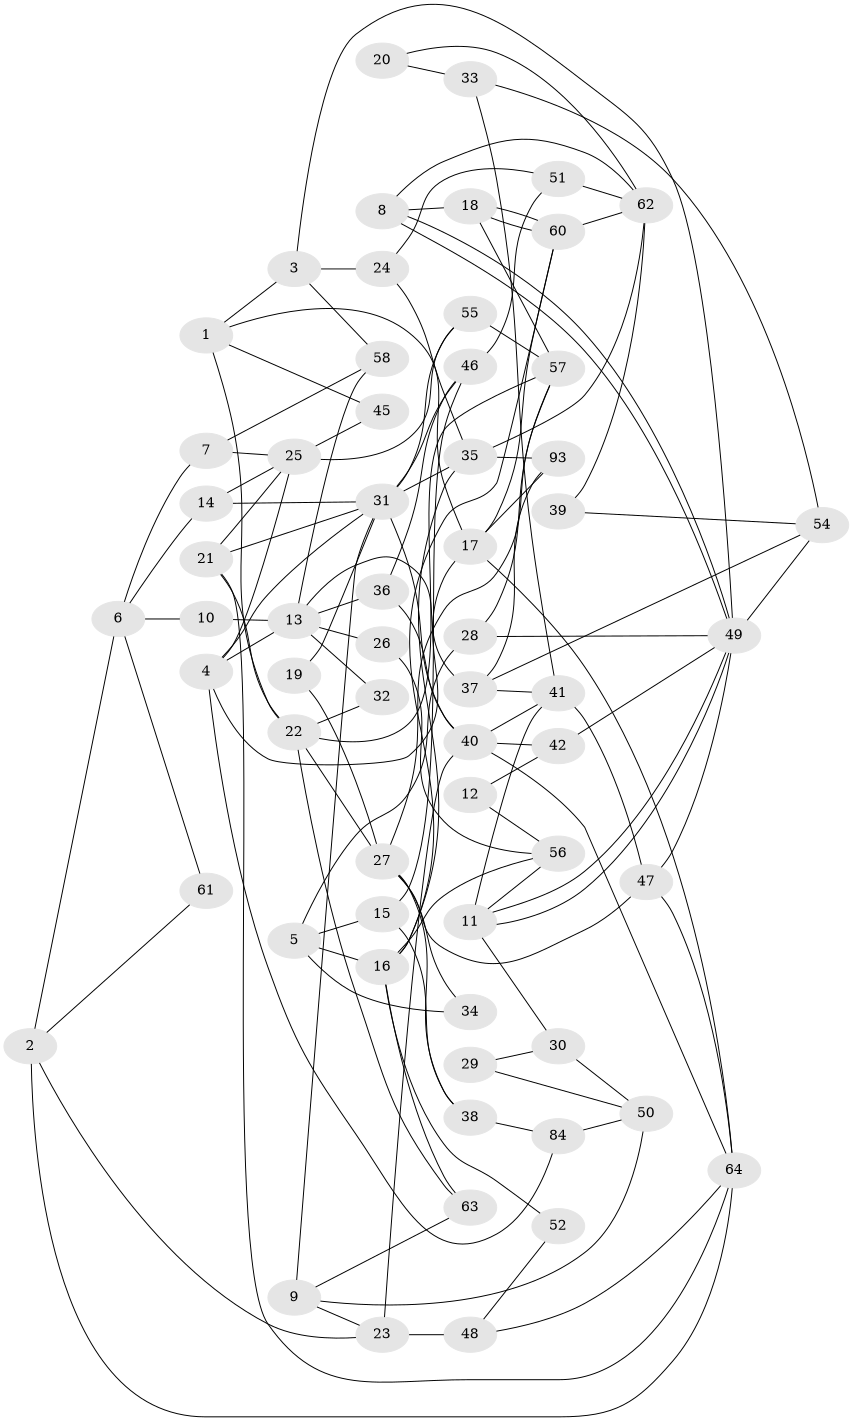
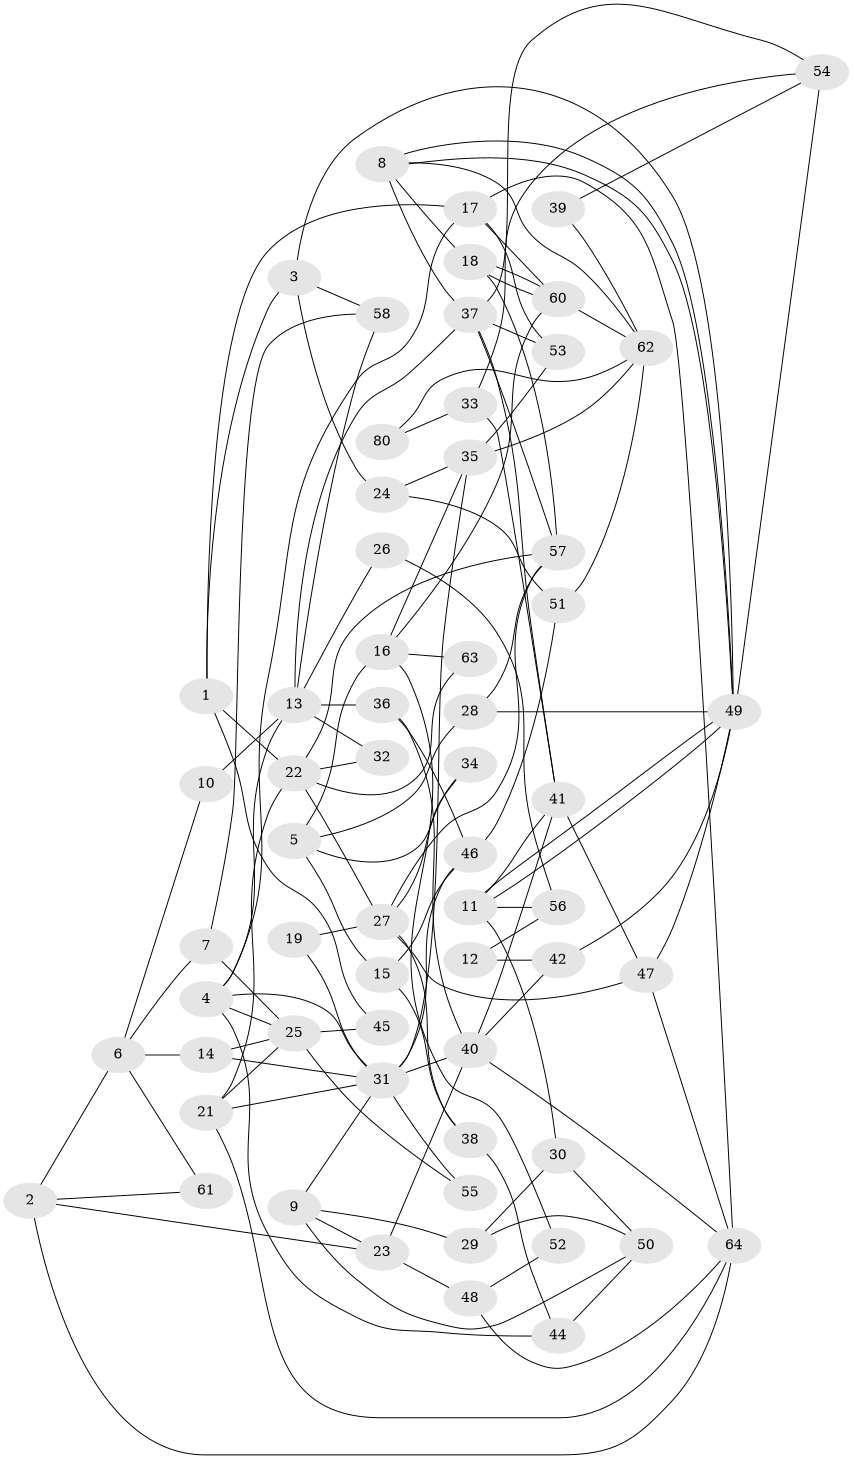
(382, 61) -> (382, 442)
none -> (417, 244)
(509, 338) -> (517, 433)
(558, 459) -> (558, 352)
(454, 889) -> none
(558, 1136) -> (558, 1336)
(382, 1253) -> (384, 1221)
